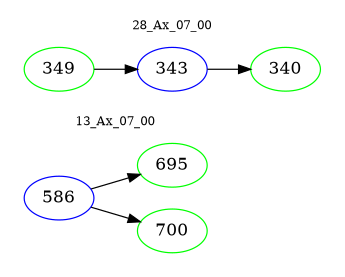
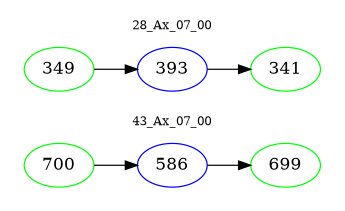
(172, 69) -> (172, 69)
(286, 69) -> (286, 69)
(116, 122) -> (172, 122)
(172, 165) -> (286, 165)
(110, 213) -> (110, 165)
